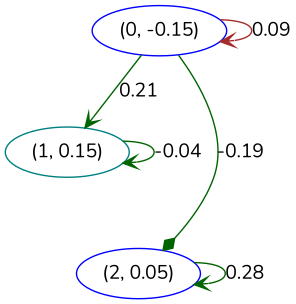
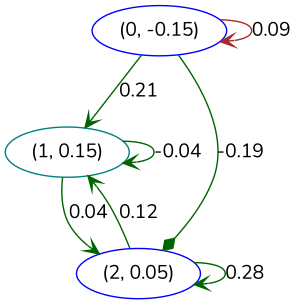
none -> (65, 215)
none -> (116, 216)
